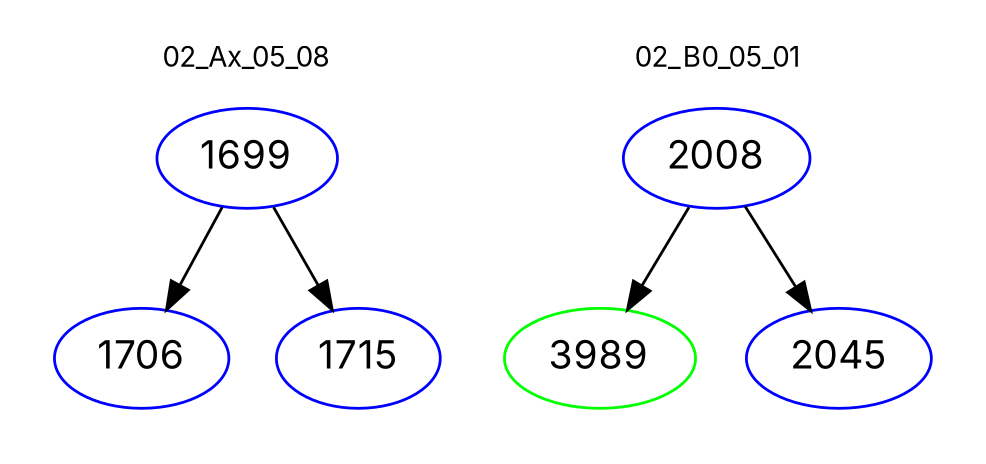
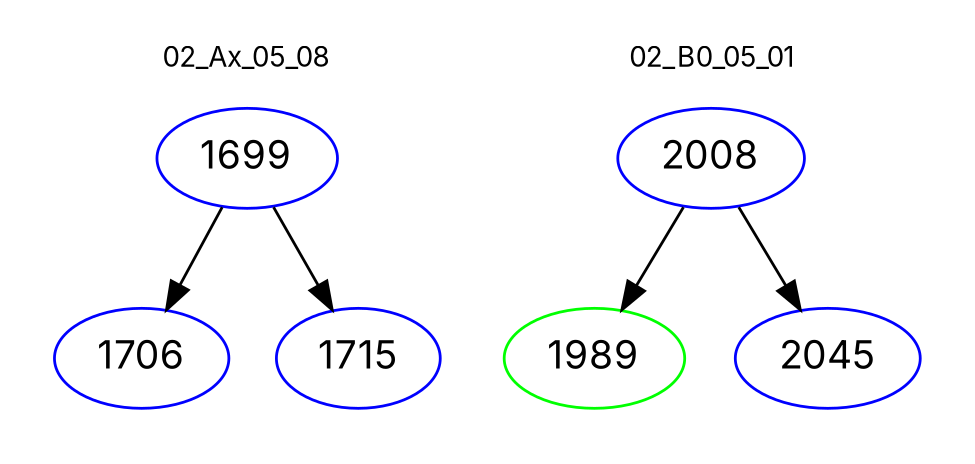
(600, 358) -> (594, 358)
